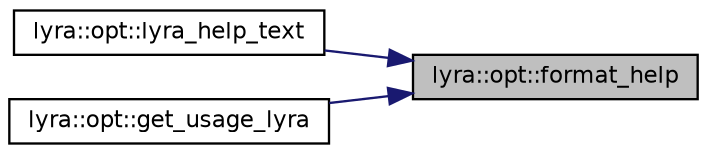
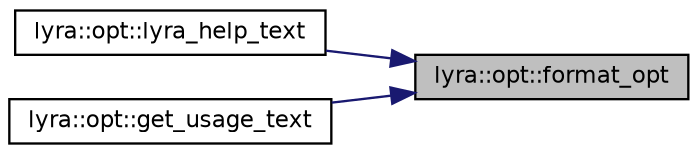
(555, 77) -> (552, 77)
(169, 121) -> (170, 121)
